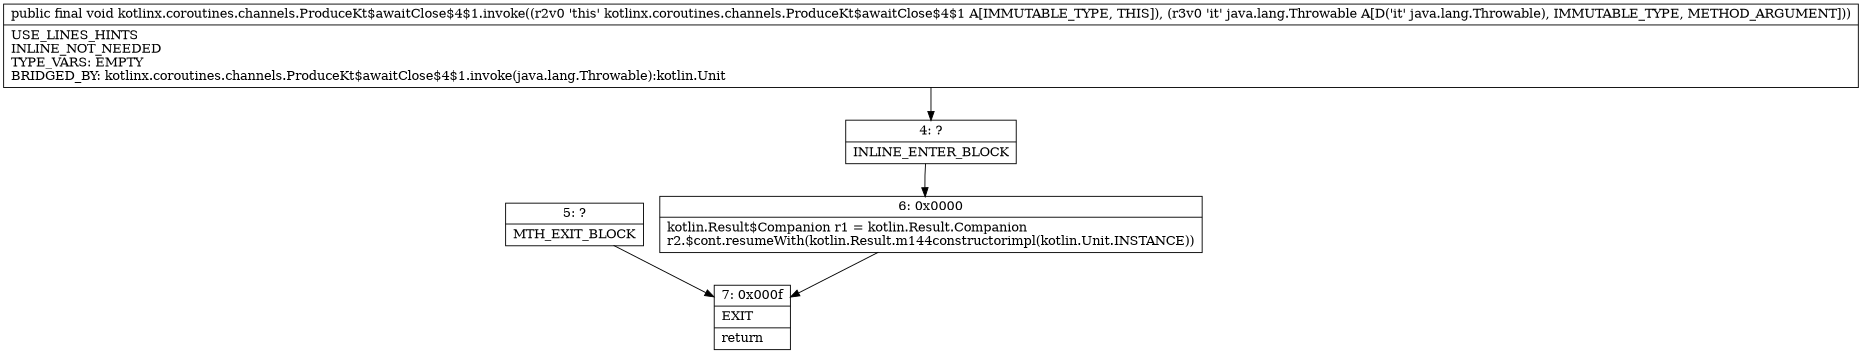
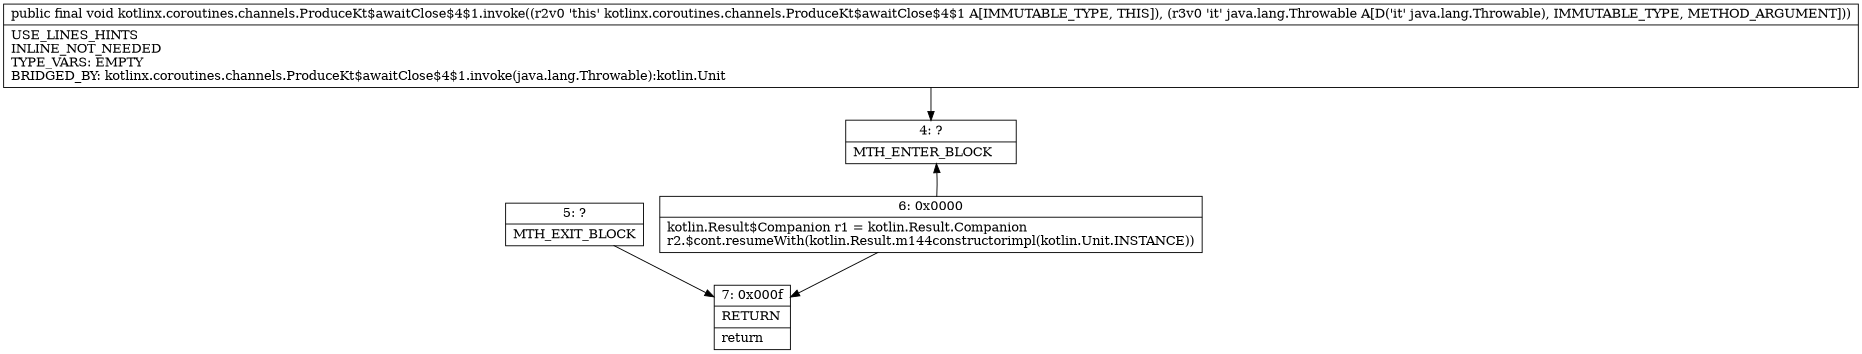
(931, 152) -> (923, 152)
(925, 176) -> (937, 185)
(737, 317) -> (751, 317)
